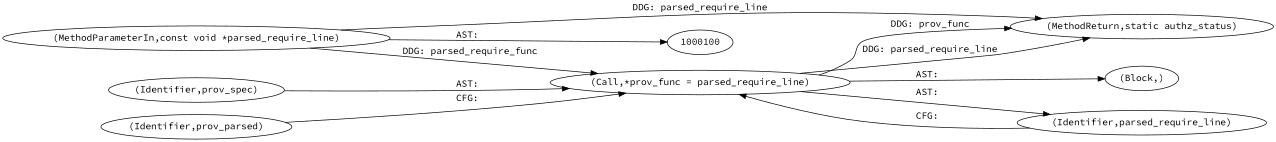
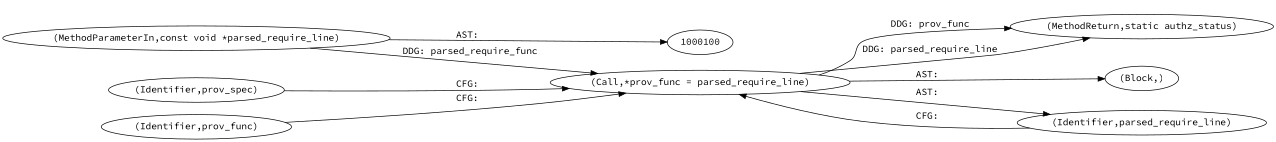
(688, 15) -> none
(470, 84) -> (470, 84)
(196, 127) -> (196, 127)
